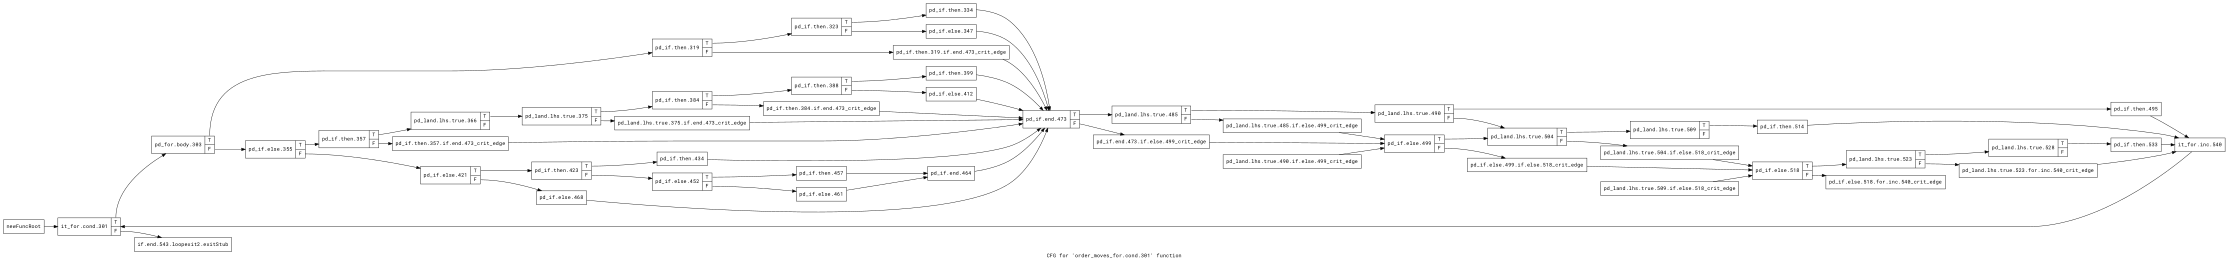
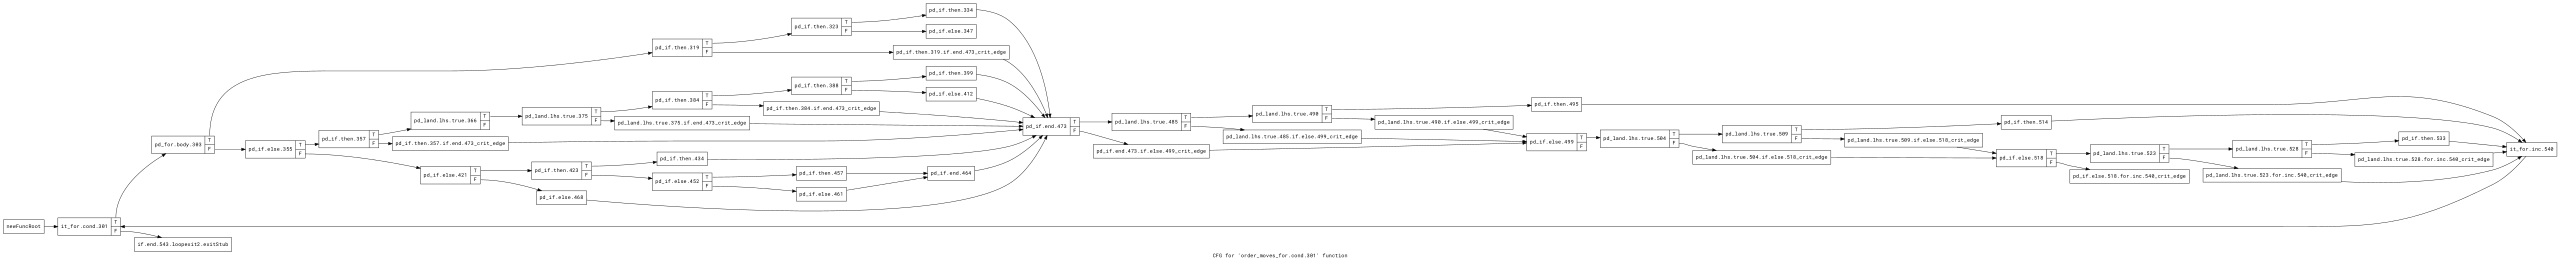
(1024, 57) -> none
(1478, 121) -> (1352, 119)
none -> (1821, 139)
none -> (2424, 160)
(1527, 165) -> none
